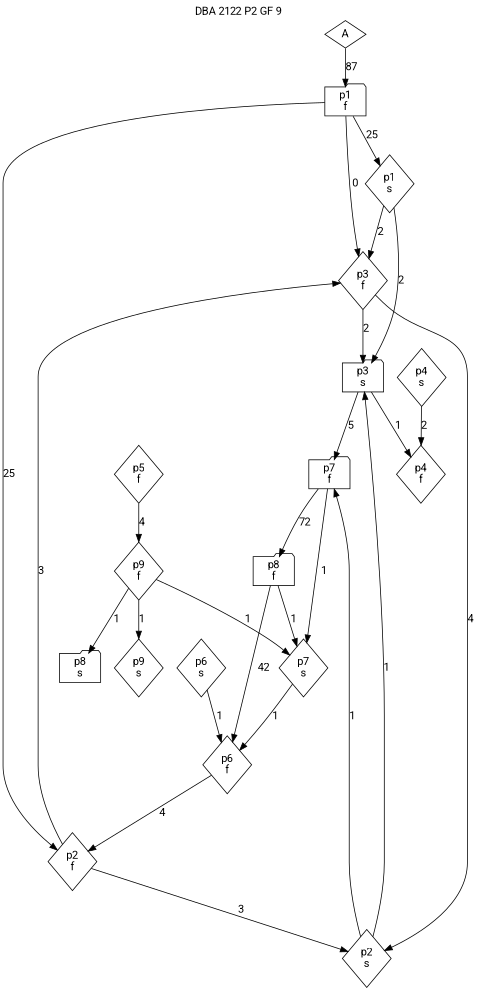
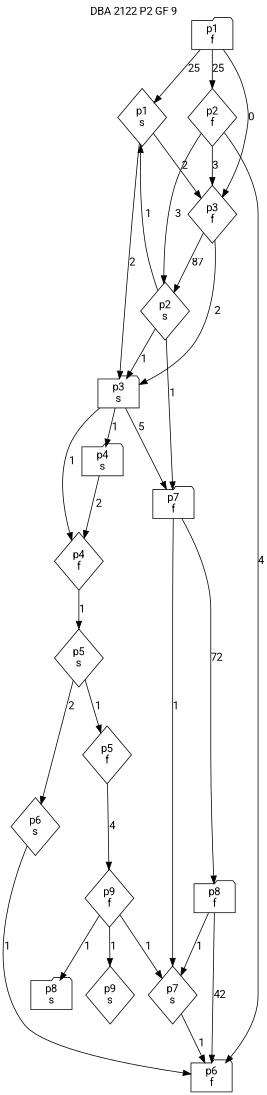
(345, 34) -> none
none -> (143, 223)
(422, 377) -> (103, 461)
none -> (111, 424)
(470, 620) -> (198, 263)
none -> (79, 658)
(227, 765) -> (212, 1077)
(153, 811) -> (258, 594)
